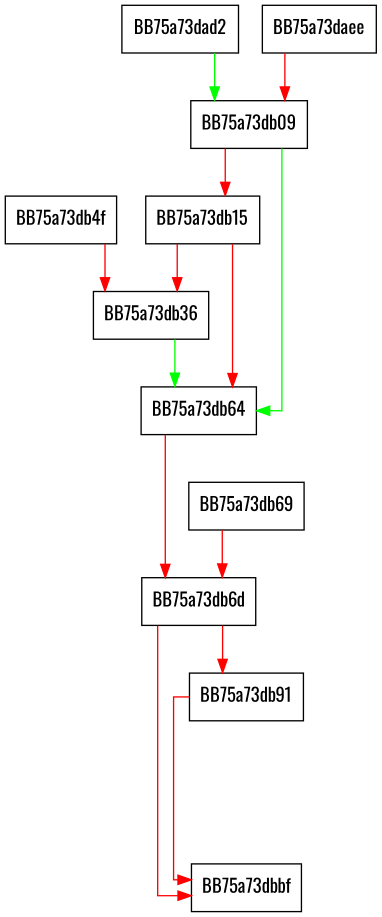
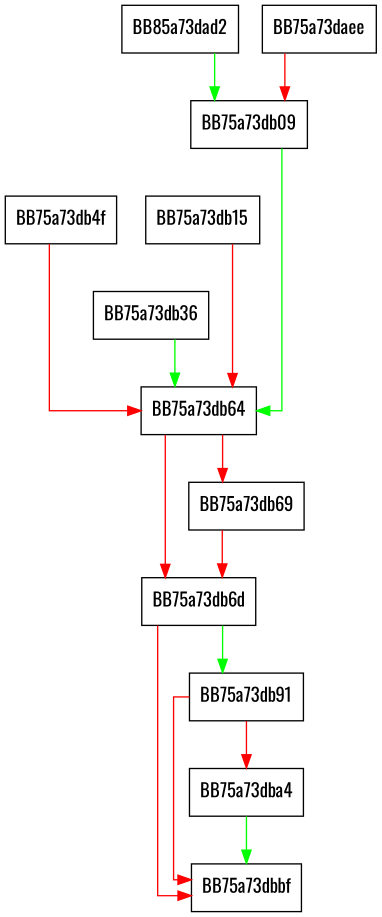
(180, 29) -> (180, 29)
(225, 165) -> none
(105, 261) -> (49, 367)
(177, 261) -> none
none -> (223, 452)
(223, 642) -> (223, 642)
none -> (246, 792)
